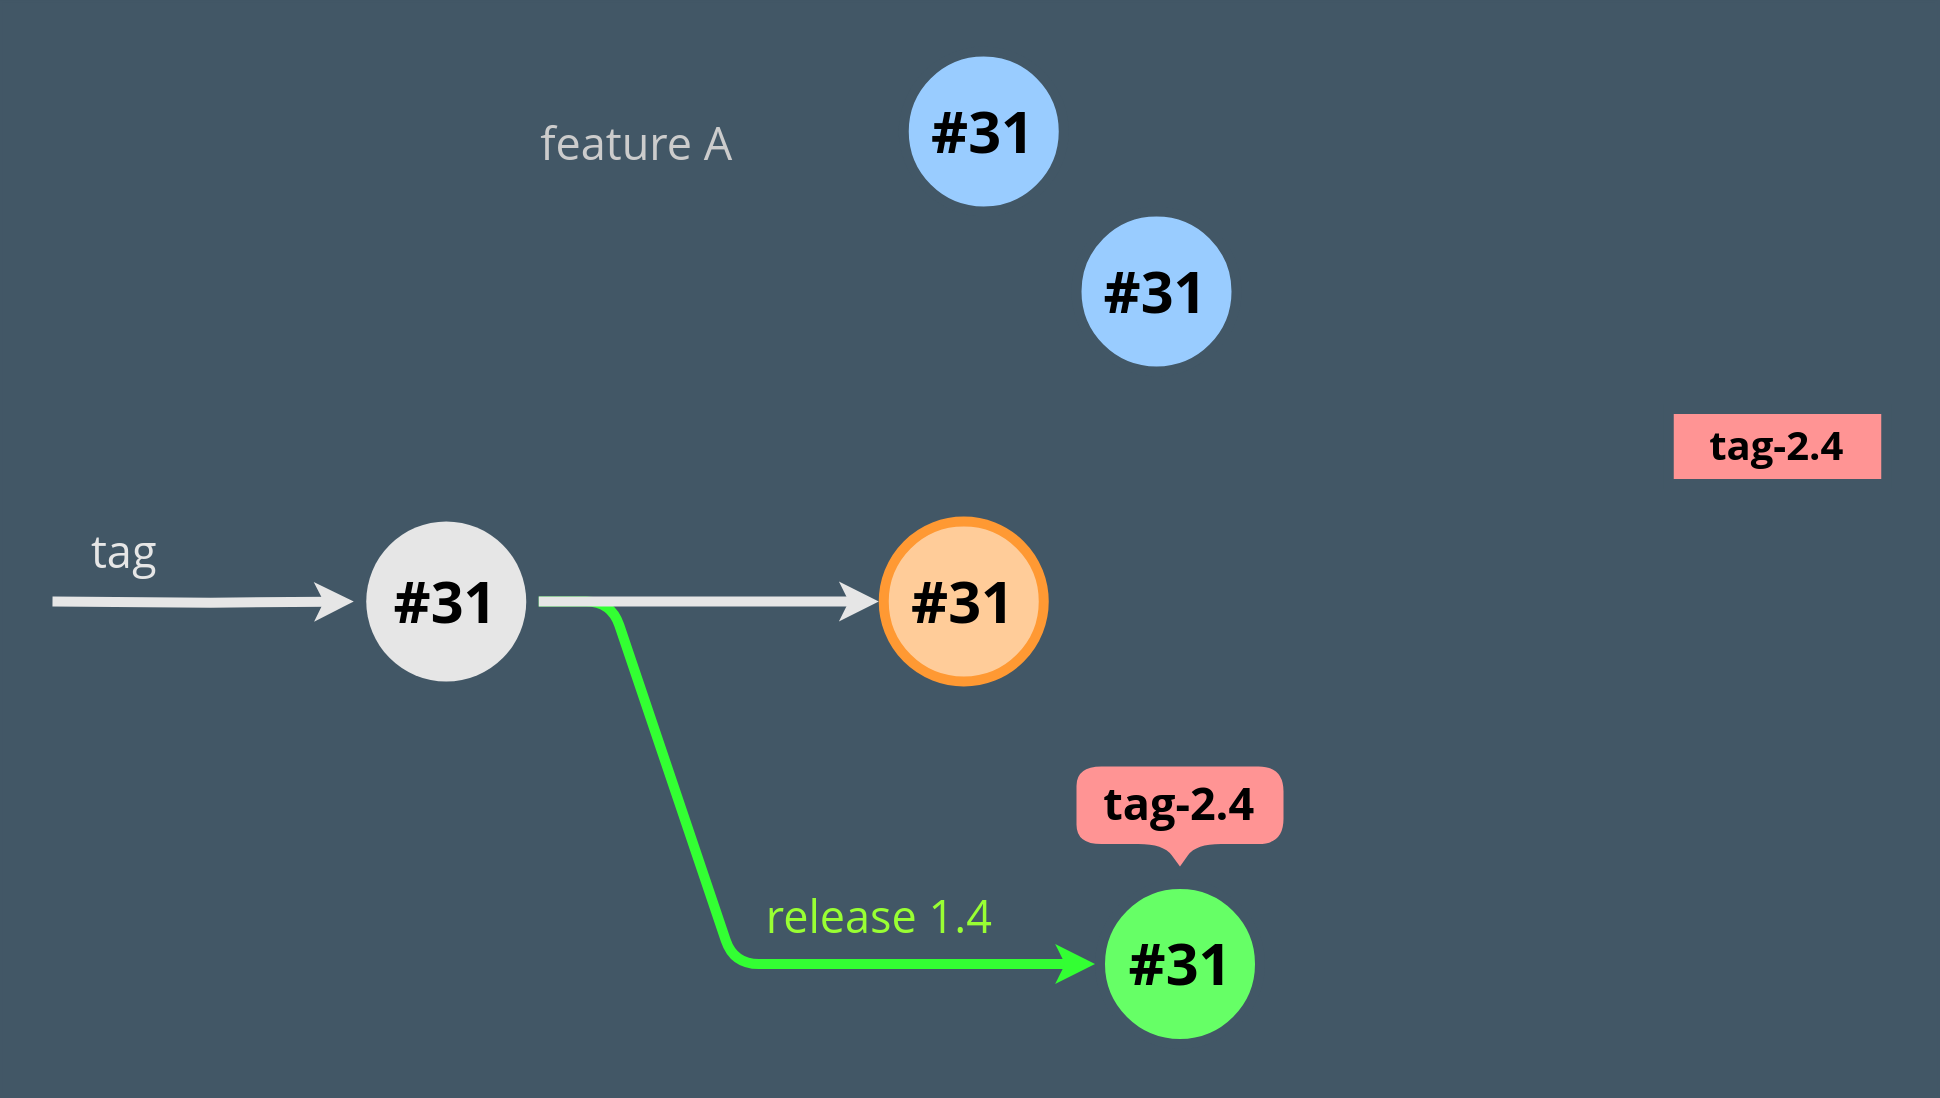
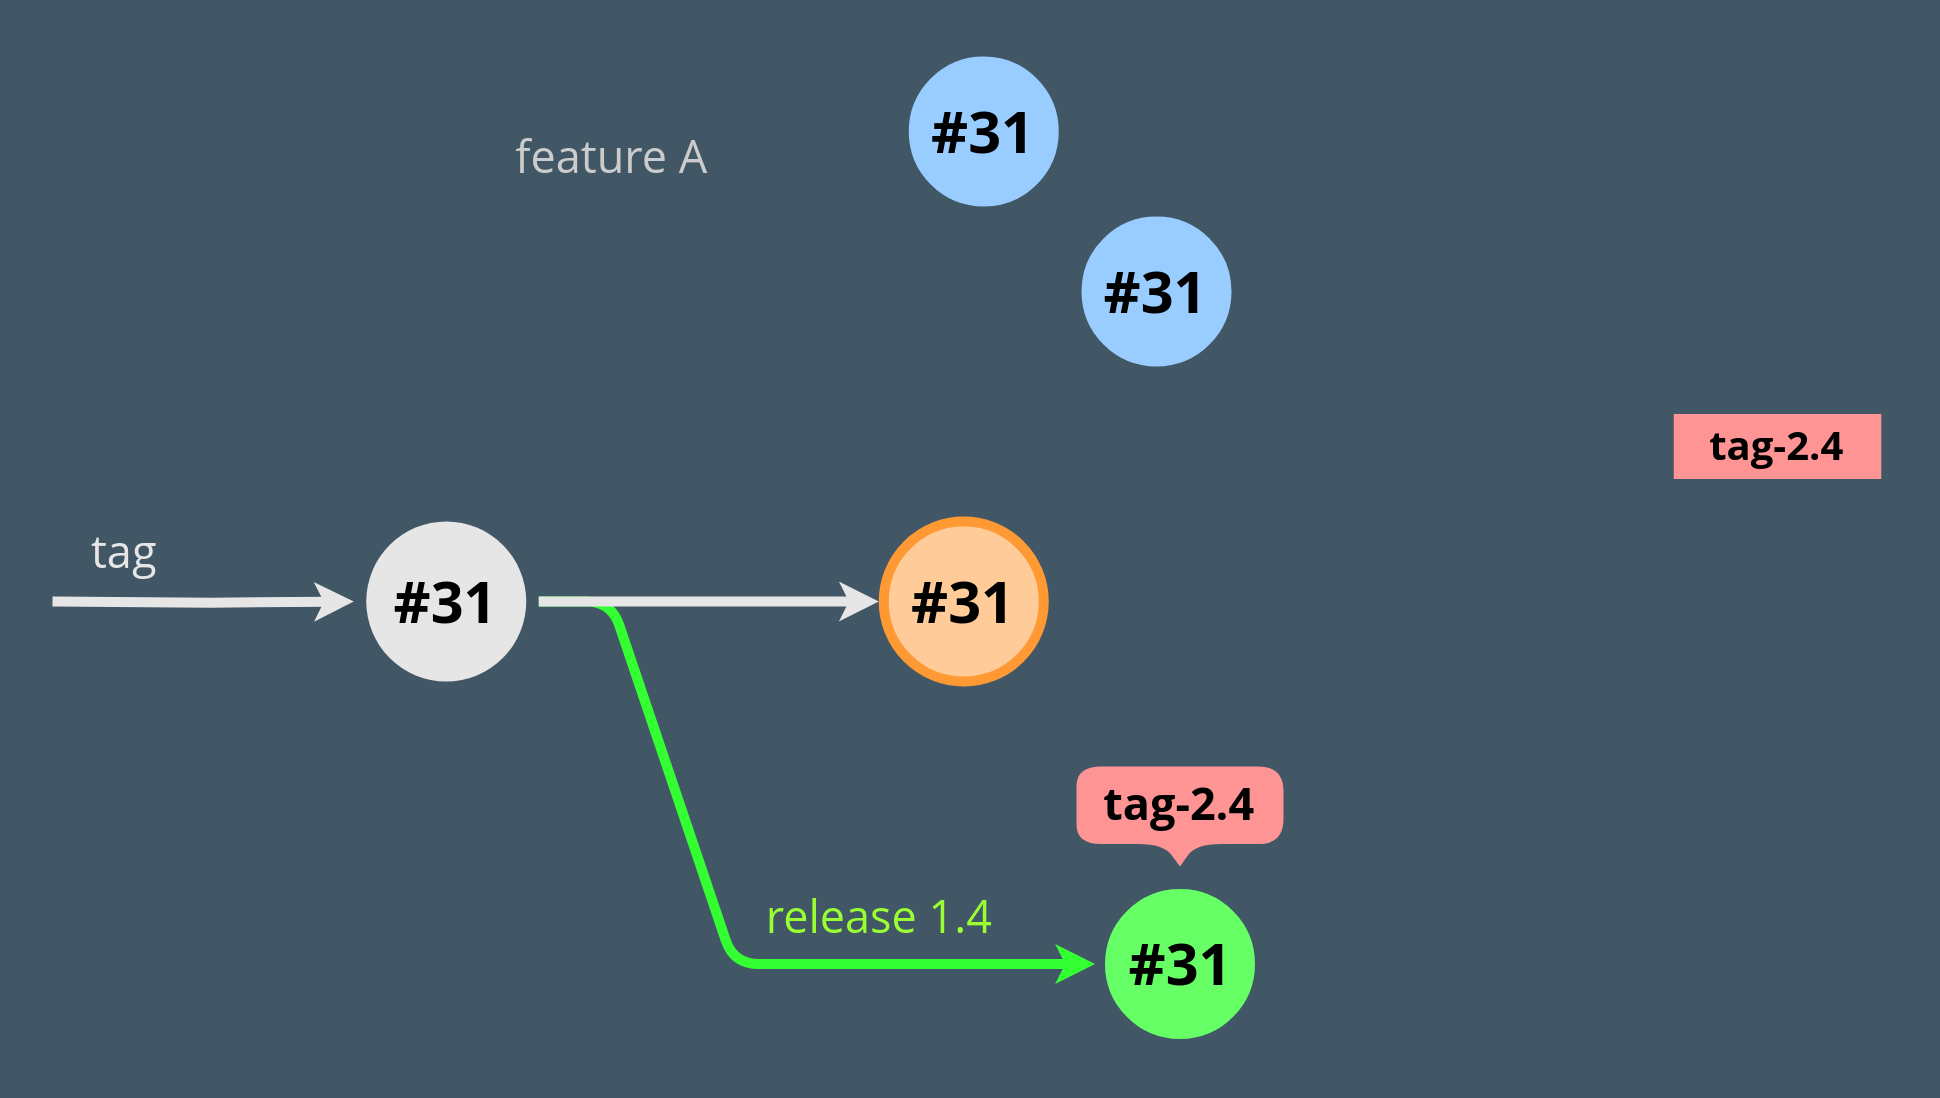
(635, 144) -> (610, 156)
